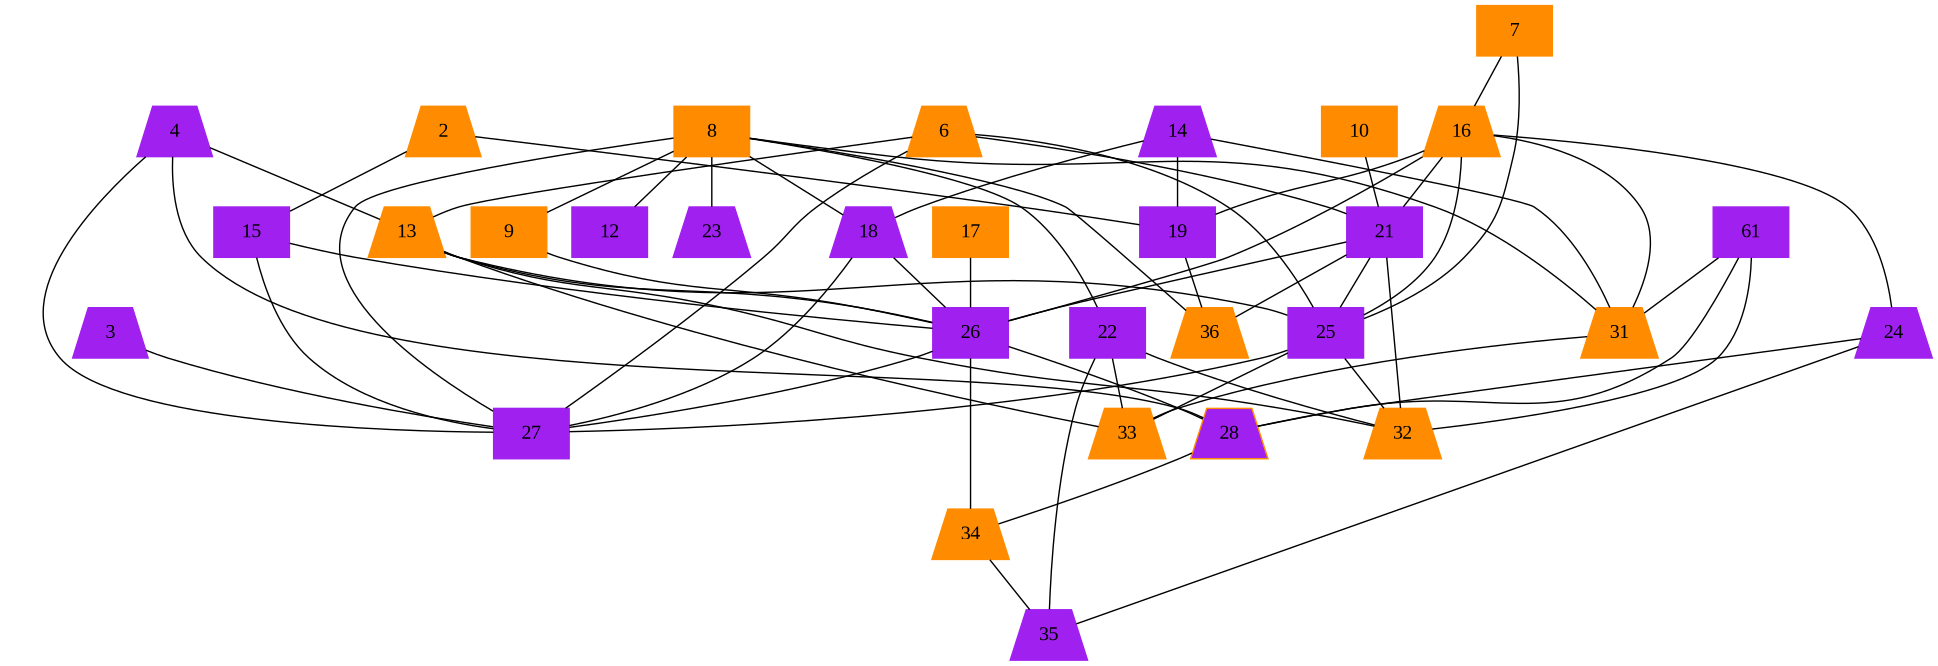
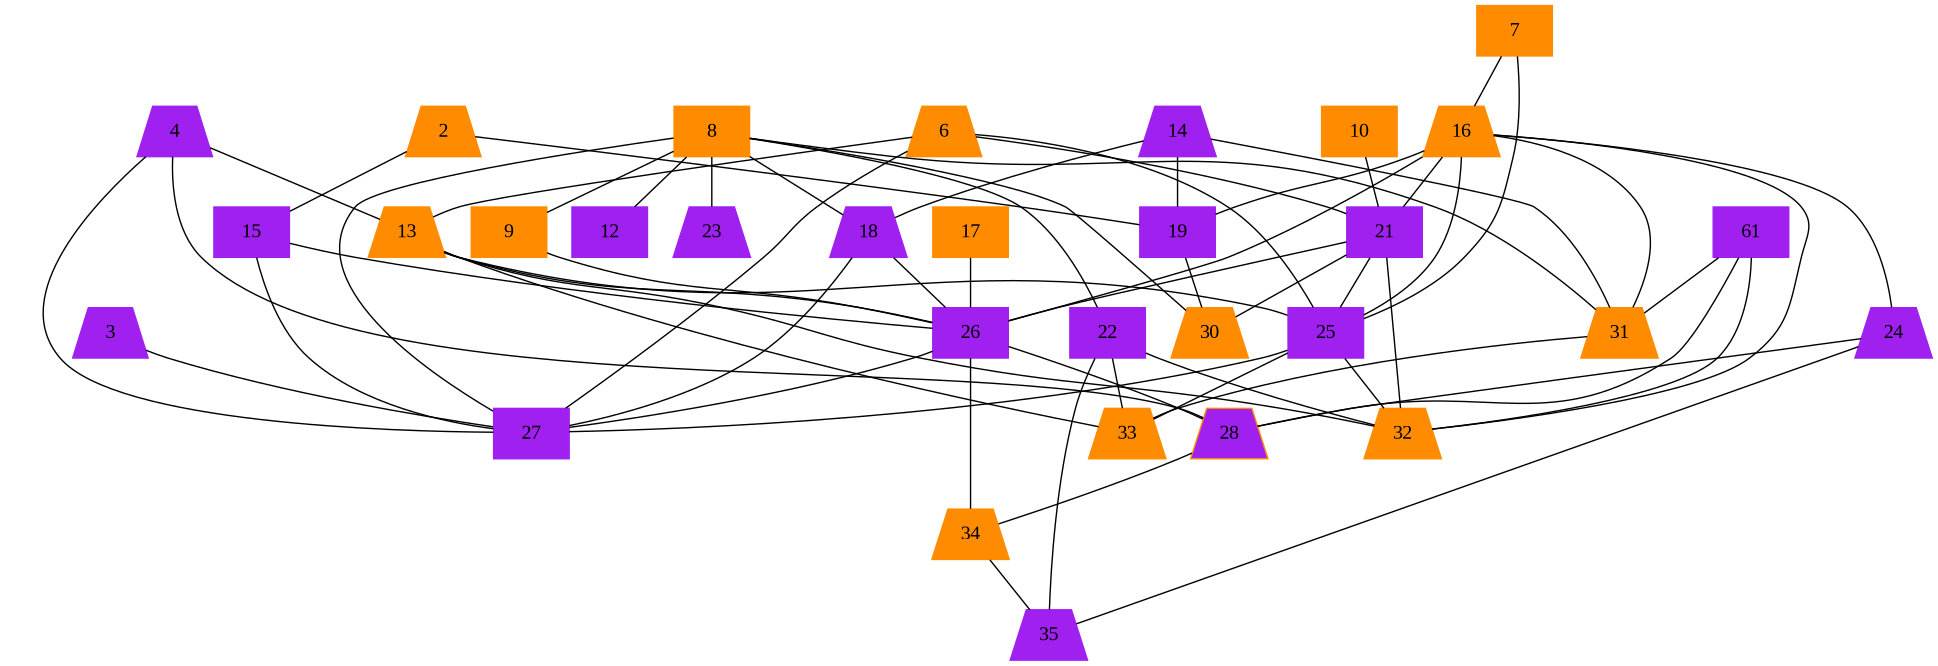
none -> (1793, 292)
(1210, 333) -> (1210, 333)
